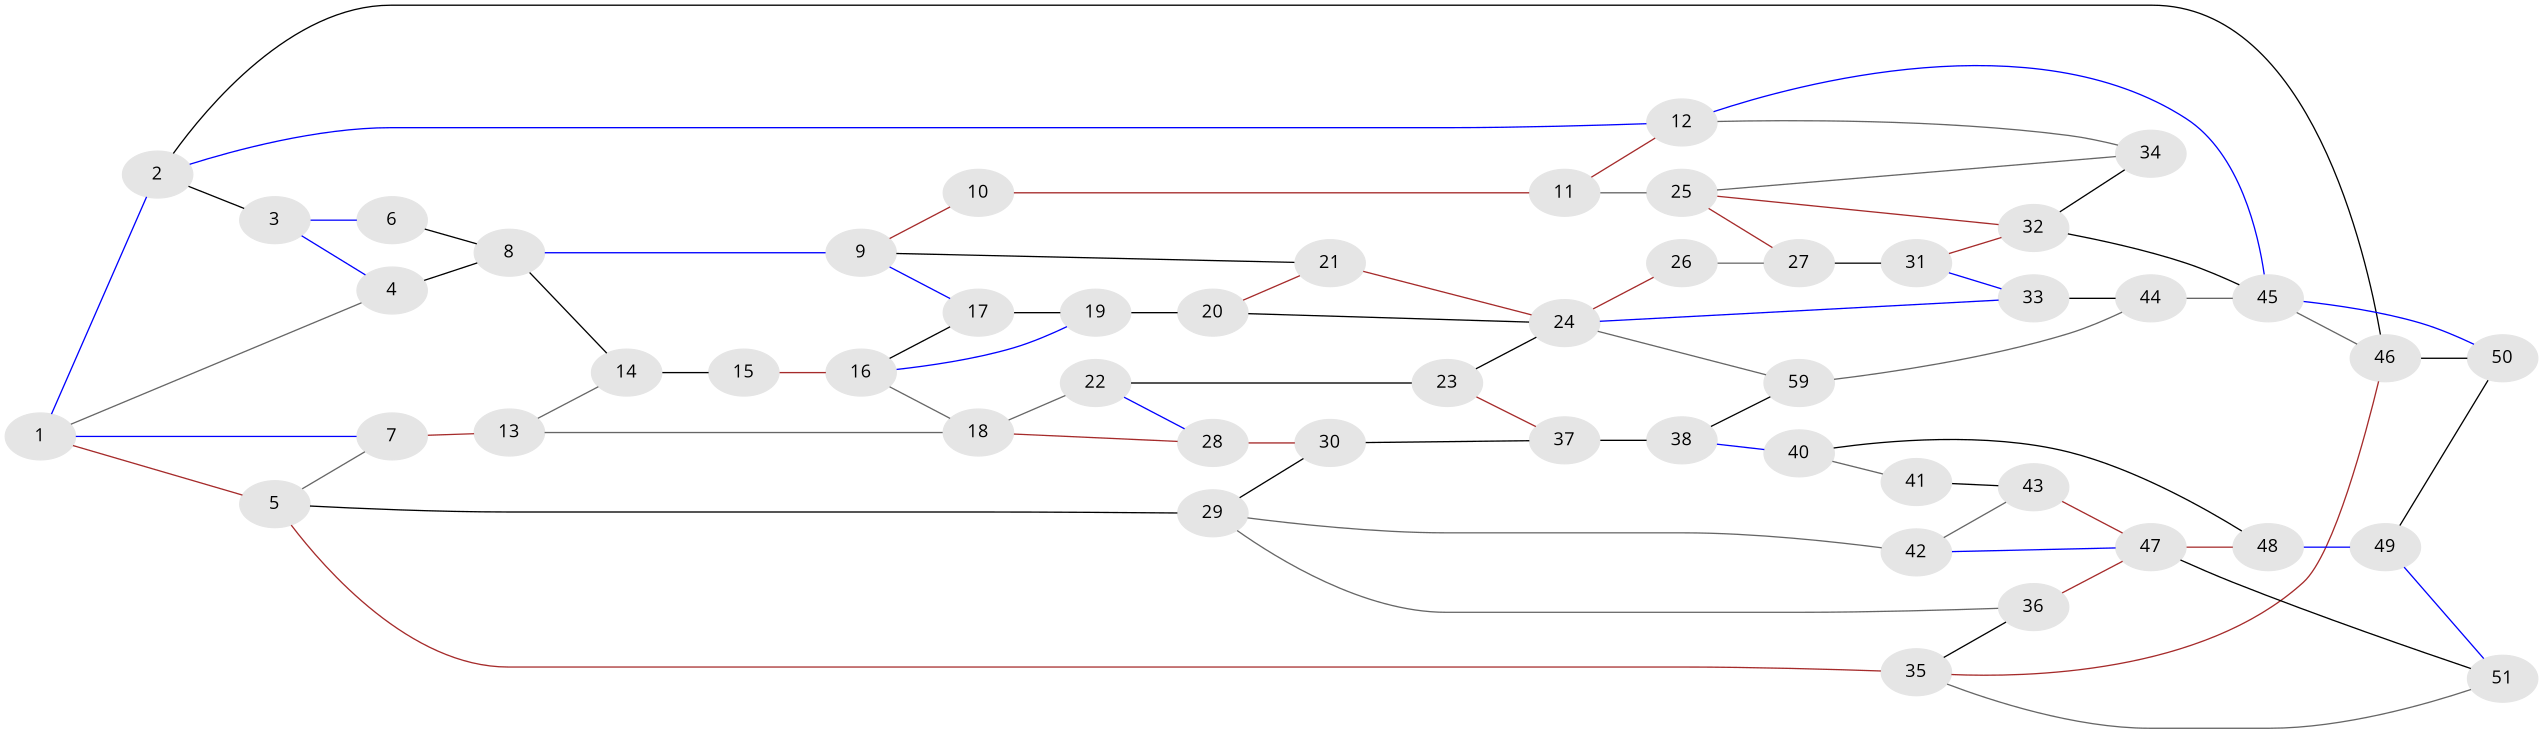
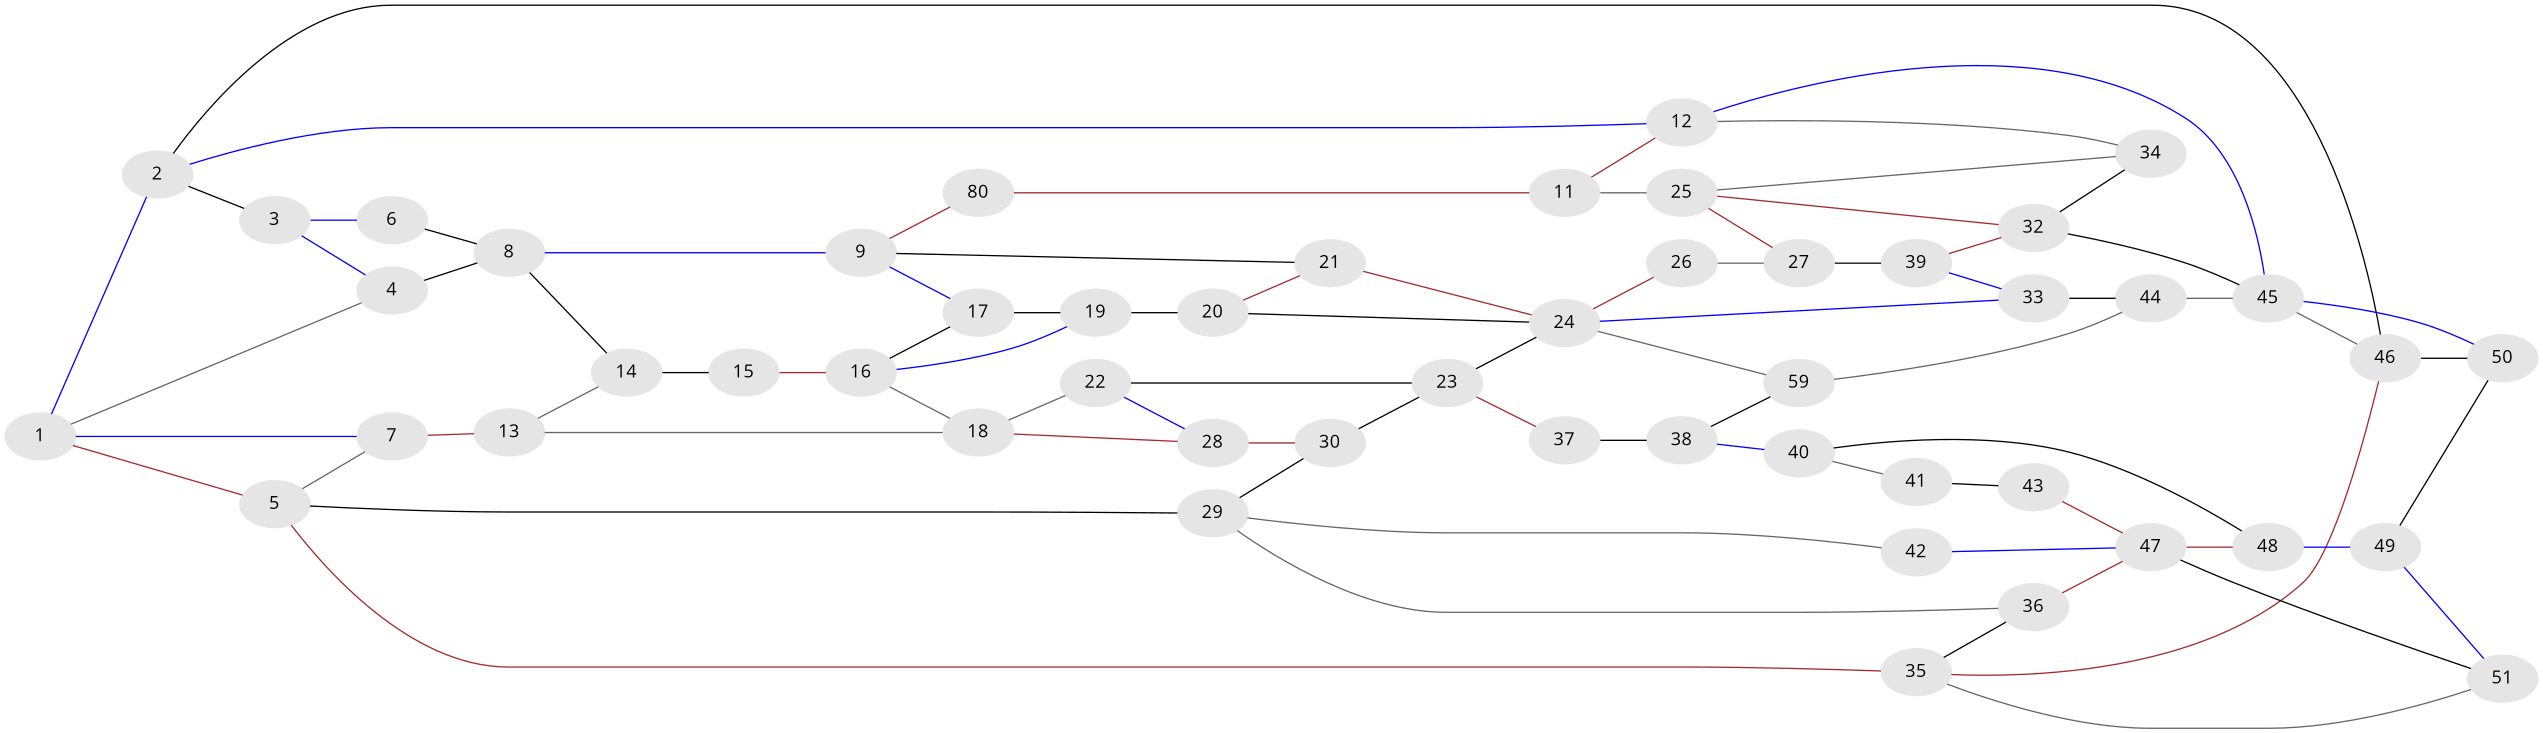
(978, 193) -> (978, 193)
(1916, 263) -> (1916, 263)
(1448, 442) -> (1389, 413)
(1975, 520) -> none
